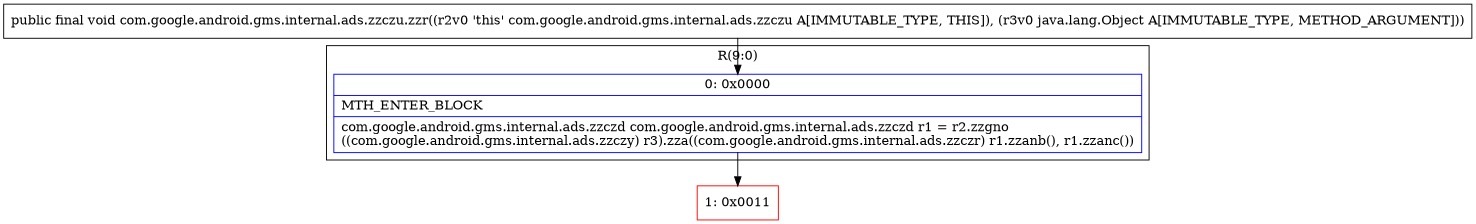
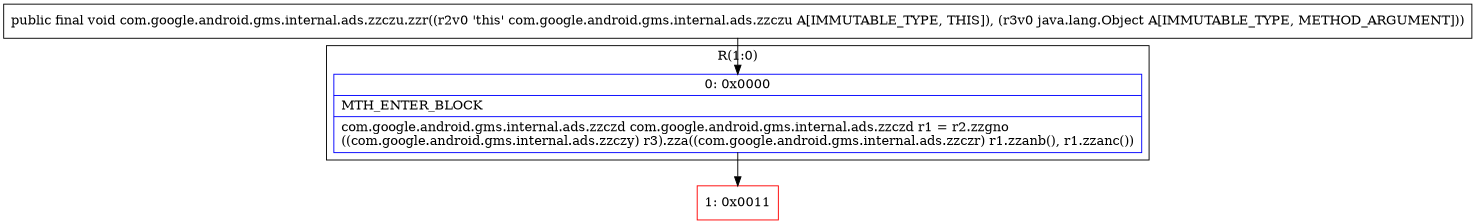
(738, 56) -> (738, 56)
